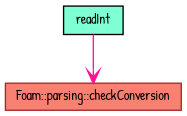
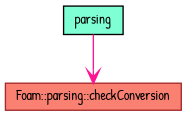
(93, 20) -> (93, 20)
